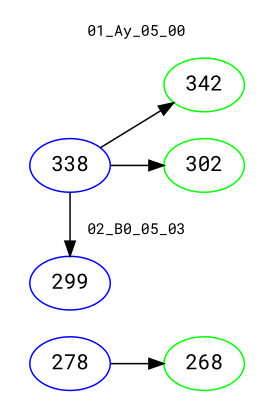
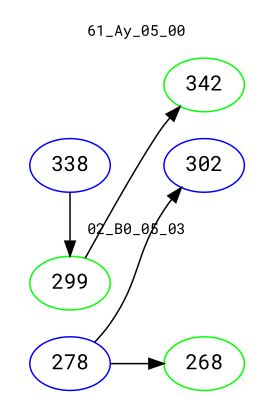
(137, 32) -> (137, 32)
(131, 129) -> (125, 187)
(130, 165) -> (136, 272)
(204, 165) -> (204, 165)
(70, 283) -> (70, 283)
